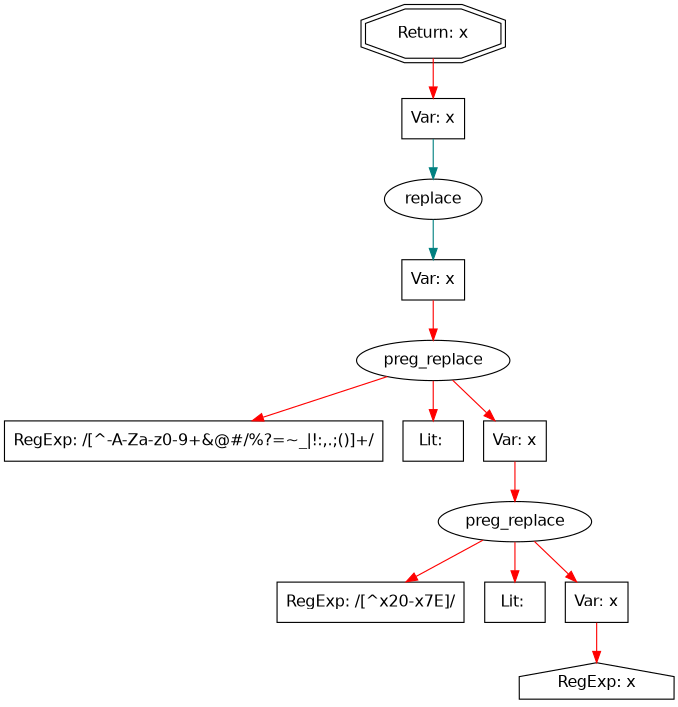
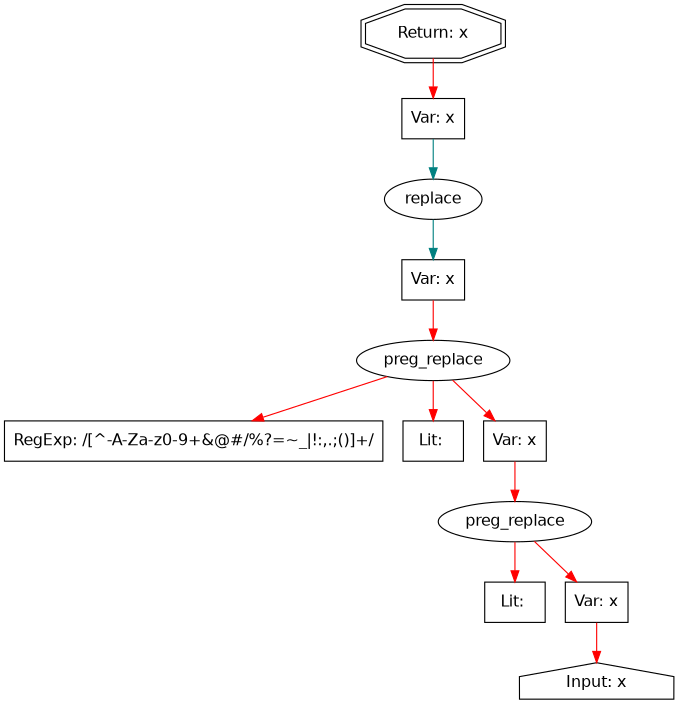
(371, 602) -> none
(597, 683) -> (597, 683)
